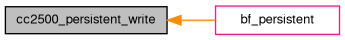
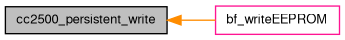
(278, 20) -> (278, 20)
